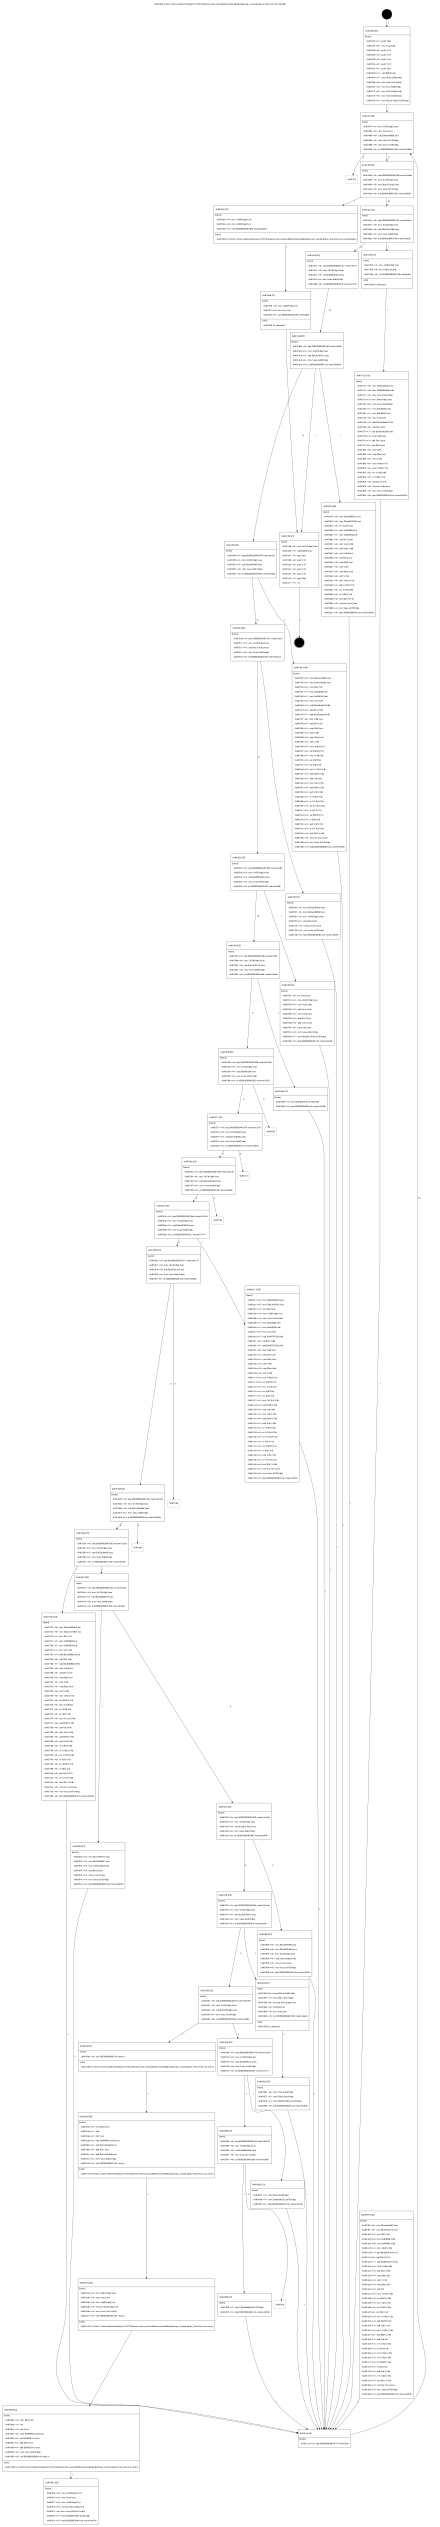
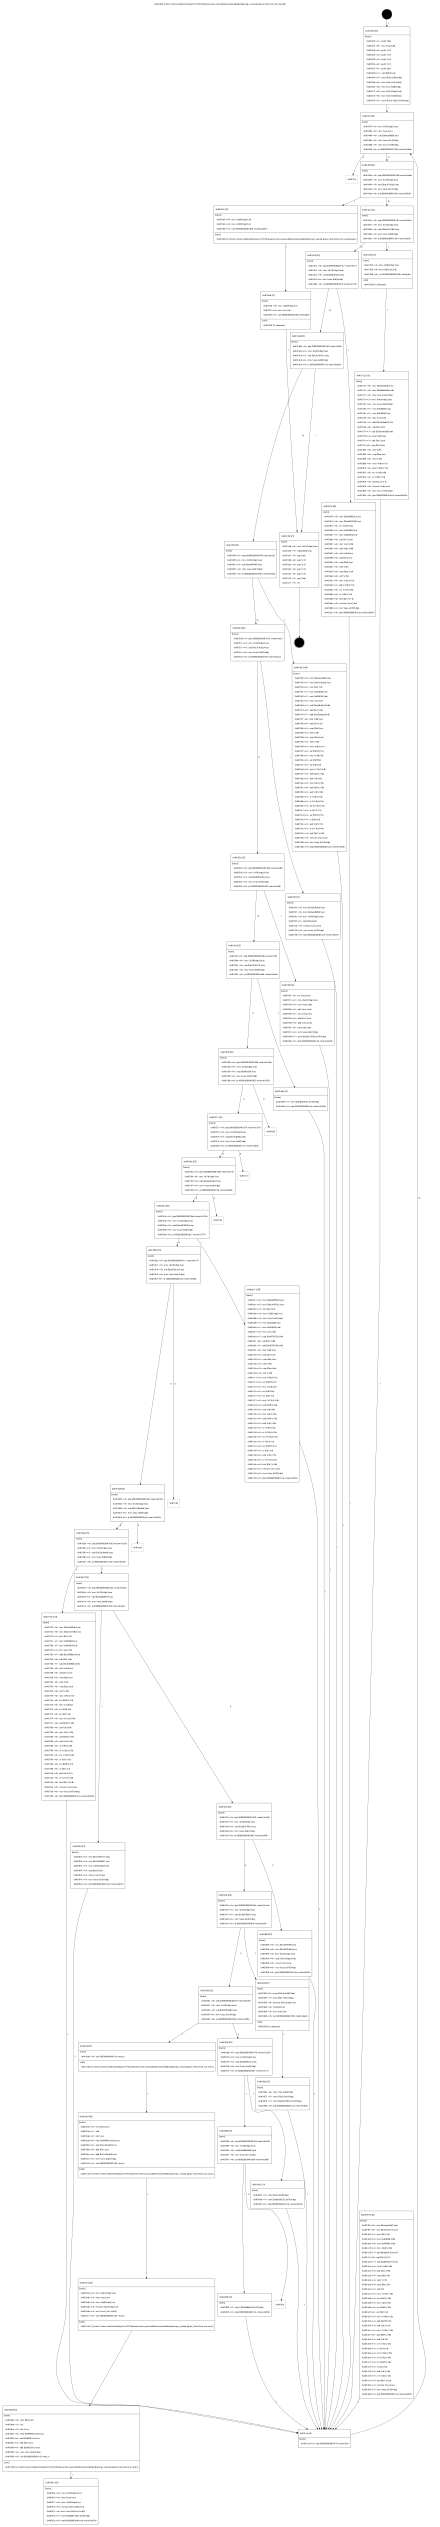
(330, 435) -> (349, 394)
